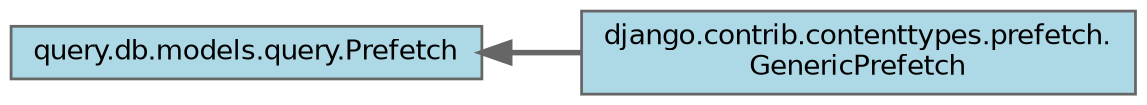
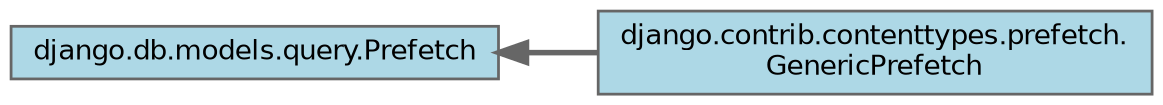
(246, 53) -> (255, 53)
